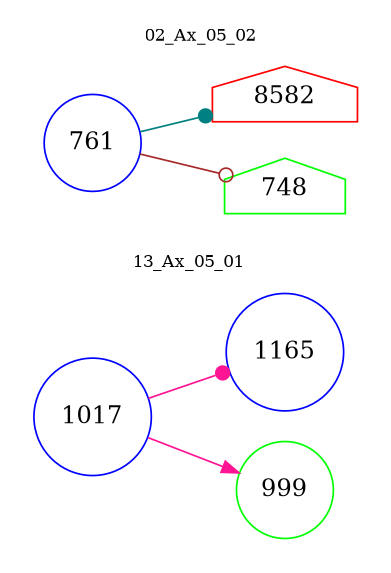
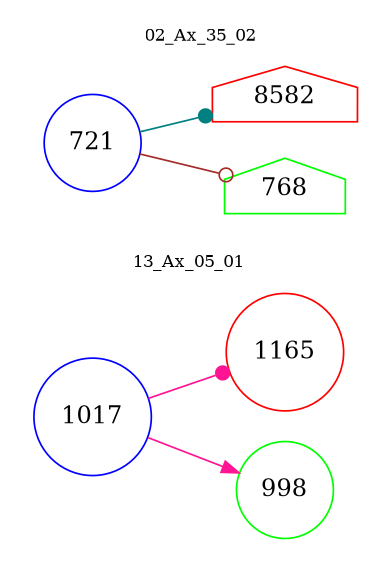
(201, 37) -> (201, 37)
(93, 143) -> (93, 143)
(285, 189) -> (285, 189)
(285, 352) -> (285, 352)
(285, 490) -> (285, 490)
